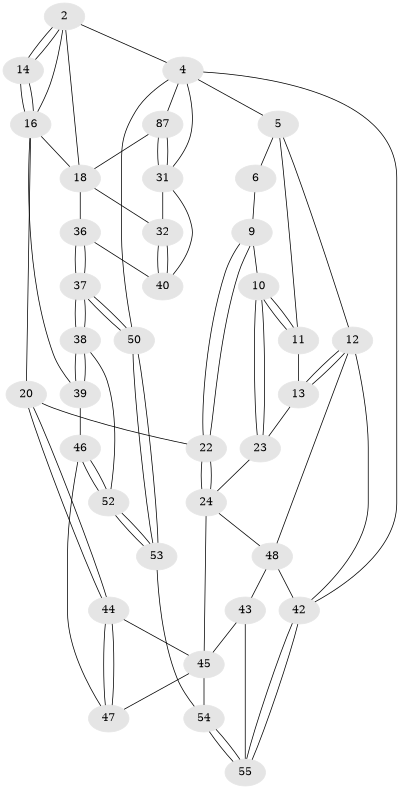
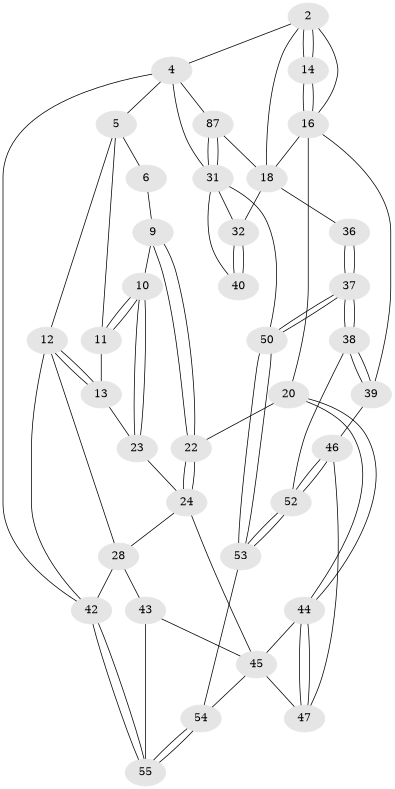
(122, 195) -> (275, 248)
(118, 257) -> none
(272, 556) -> (118, 556)
